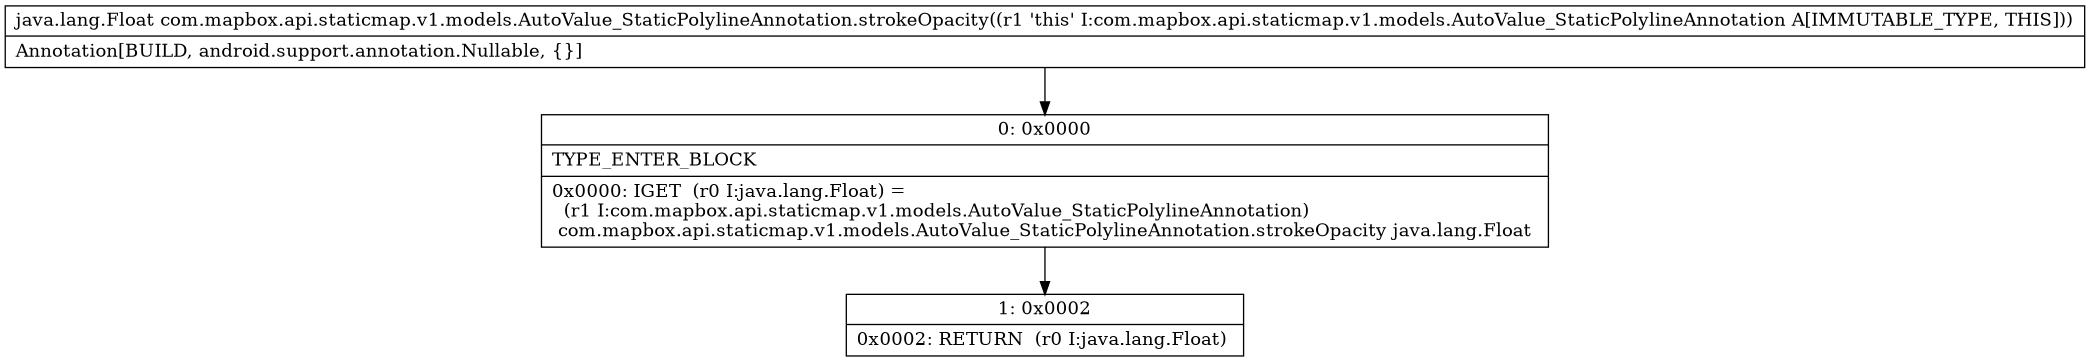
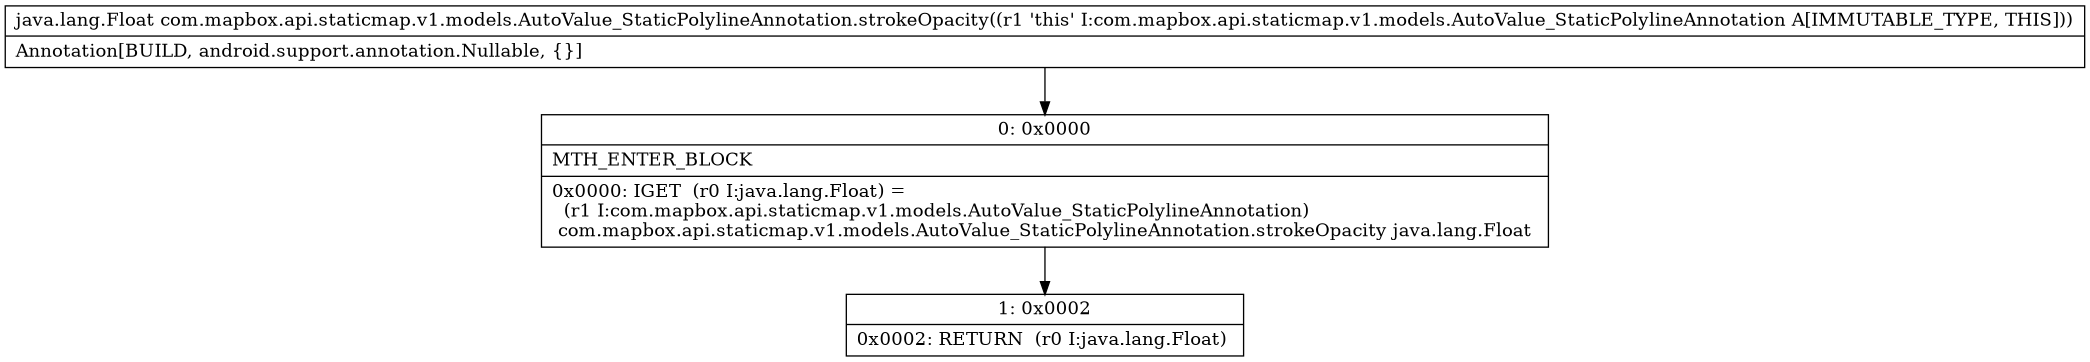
(655, 160) -> (653, 160)
